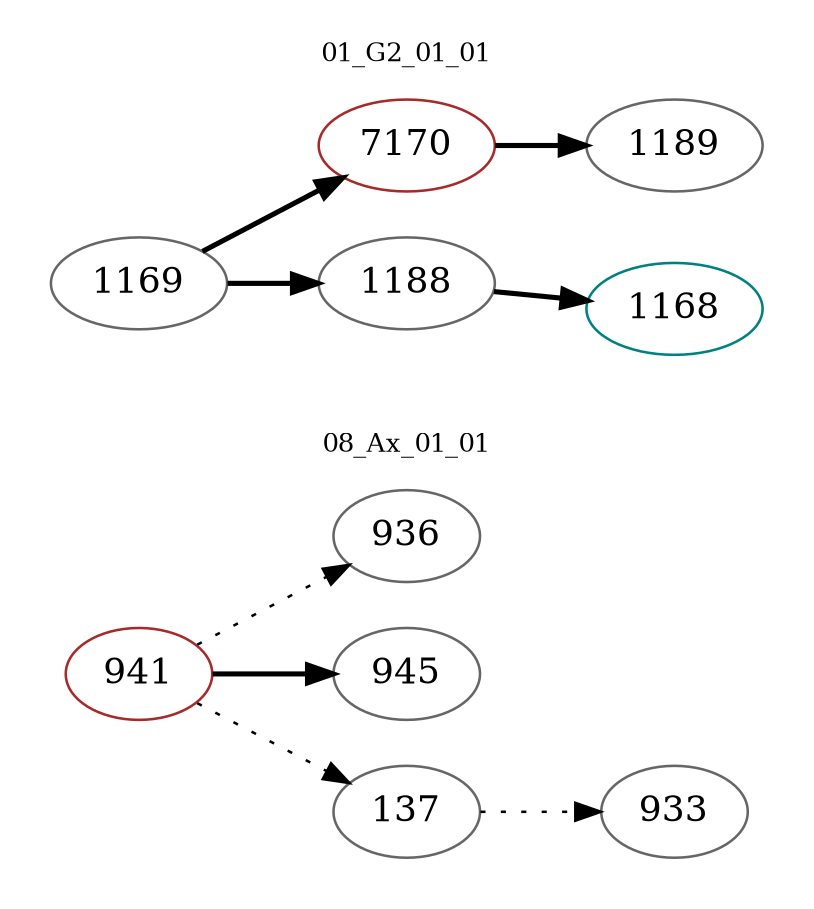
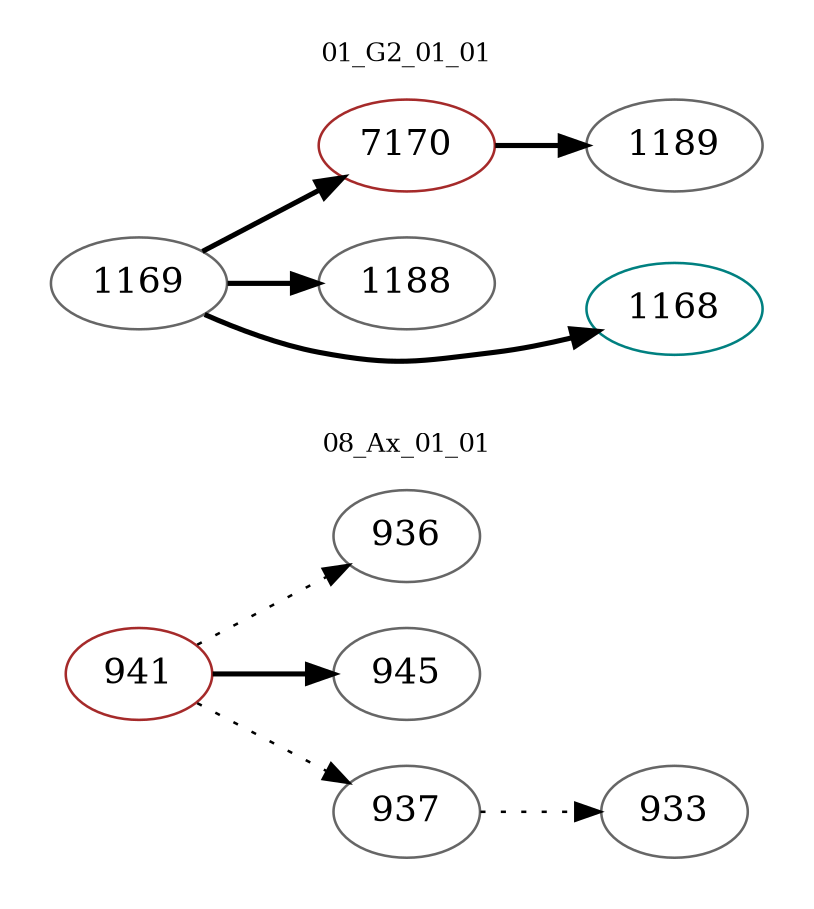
(528, 295) -> (386, 361)
(407, 812) -> (407, 812)
